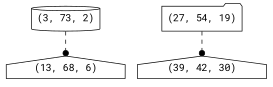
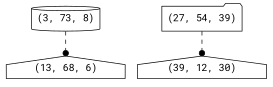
(66, 19) -> (66, 19)
(202, 19) -> (202, 19)
(202, 68) -> (202, 68)
